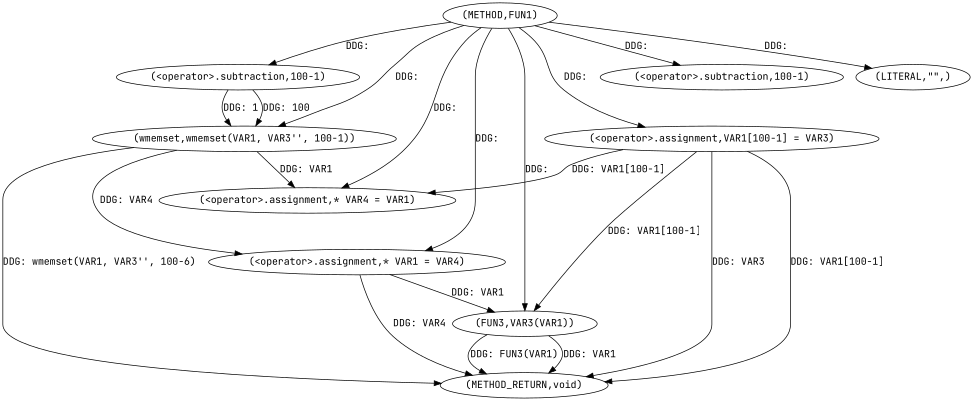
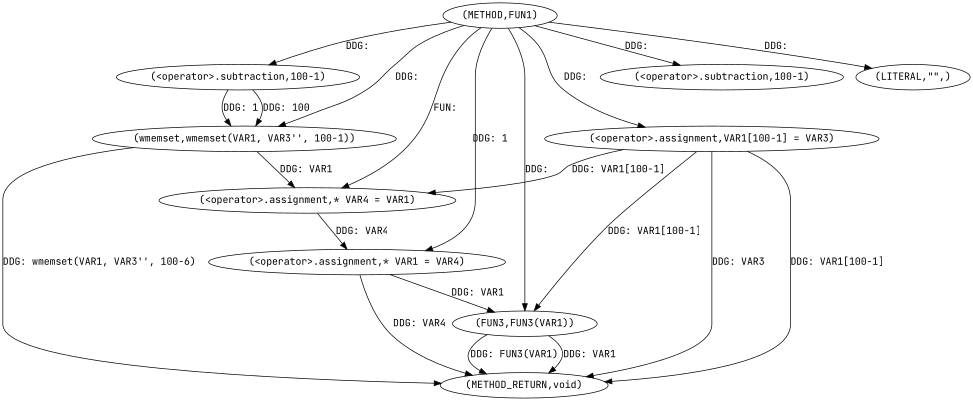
(448, 108) -> (448, 108)
(490, 139) -> (490, 139)
(109, 221) -> (330, 228)
(525, 324) -> (525, 324)
